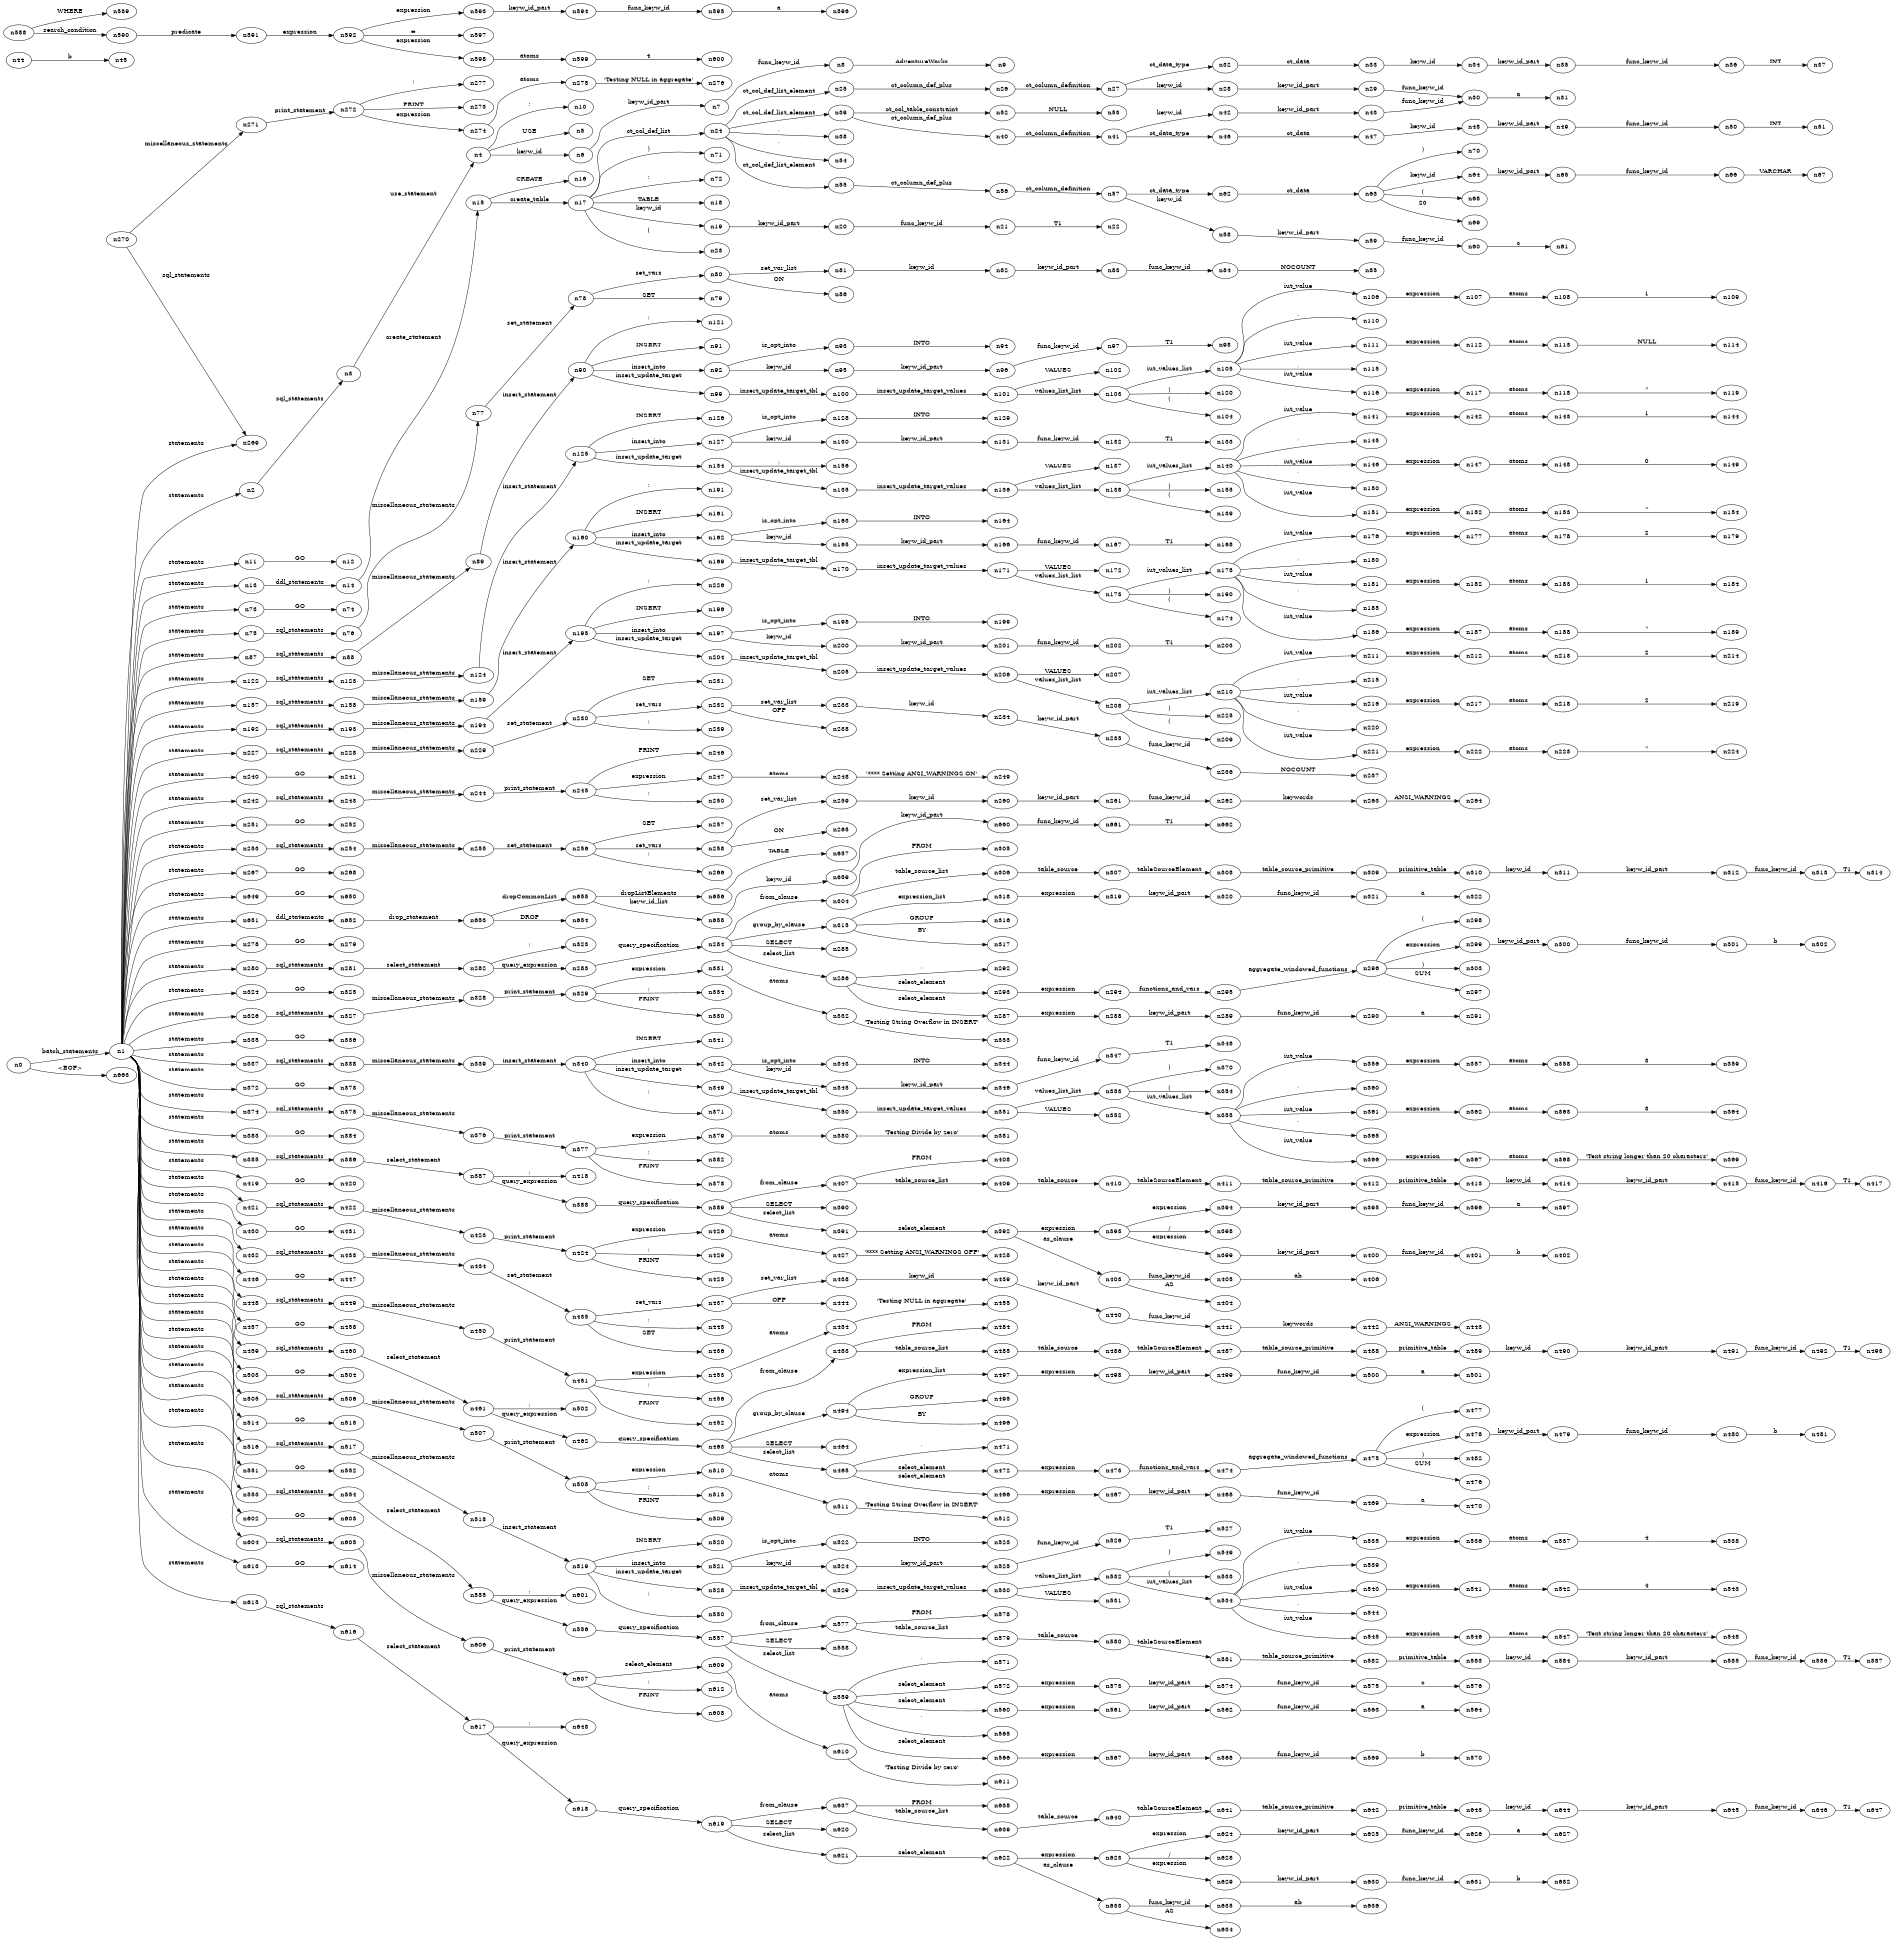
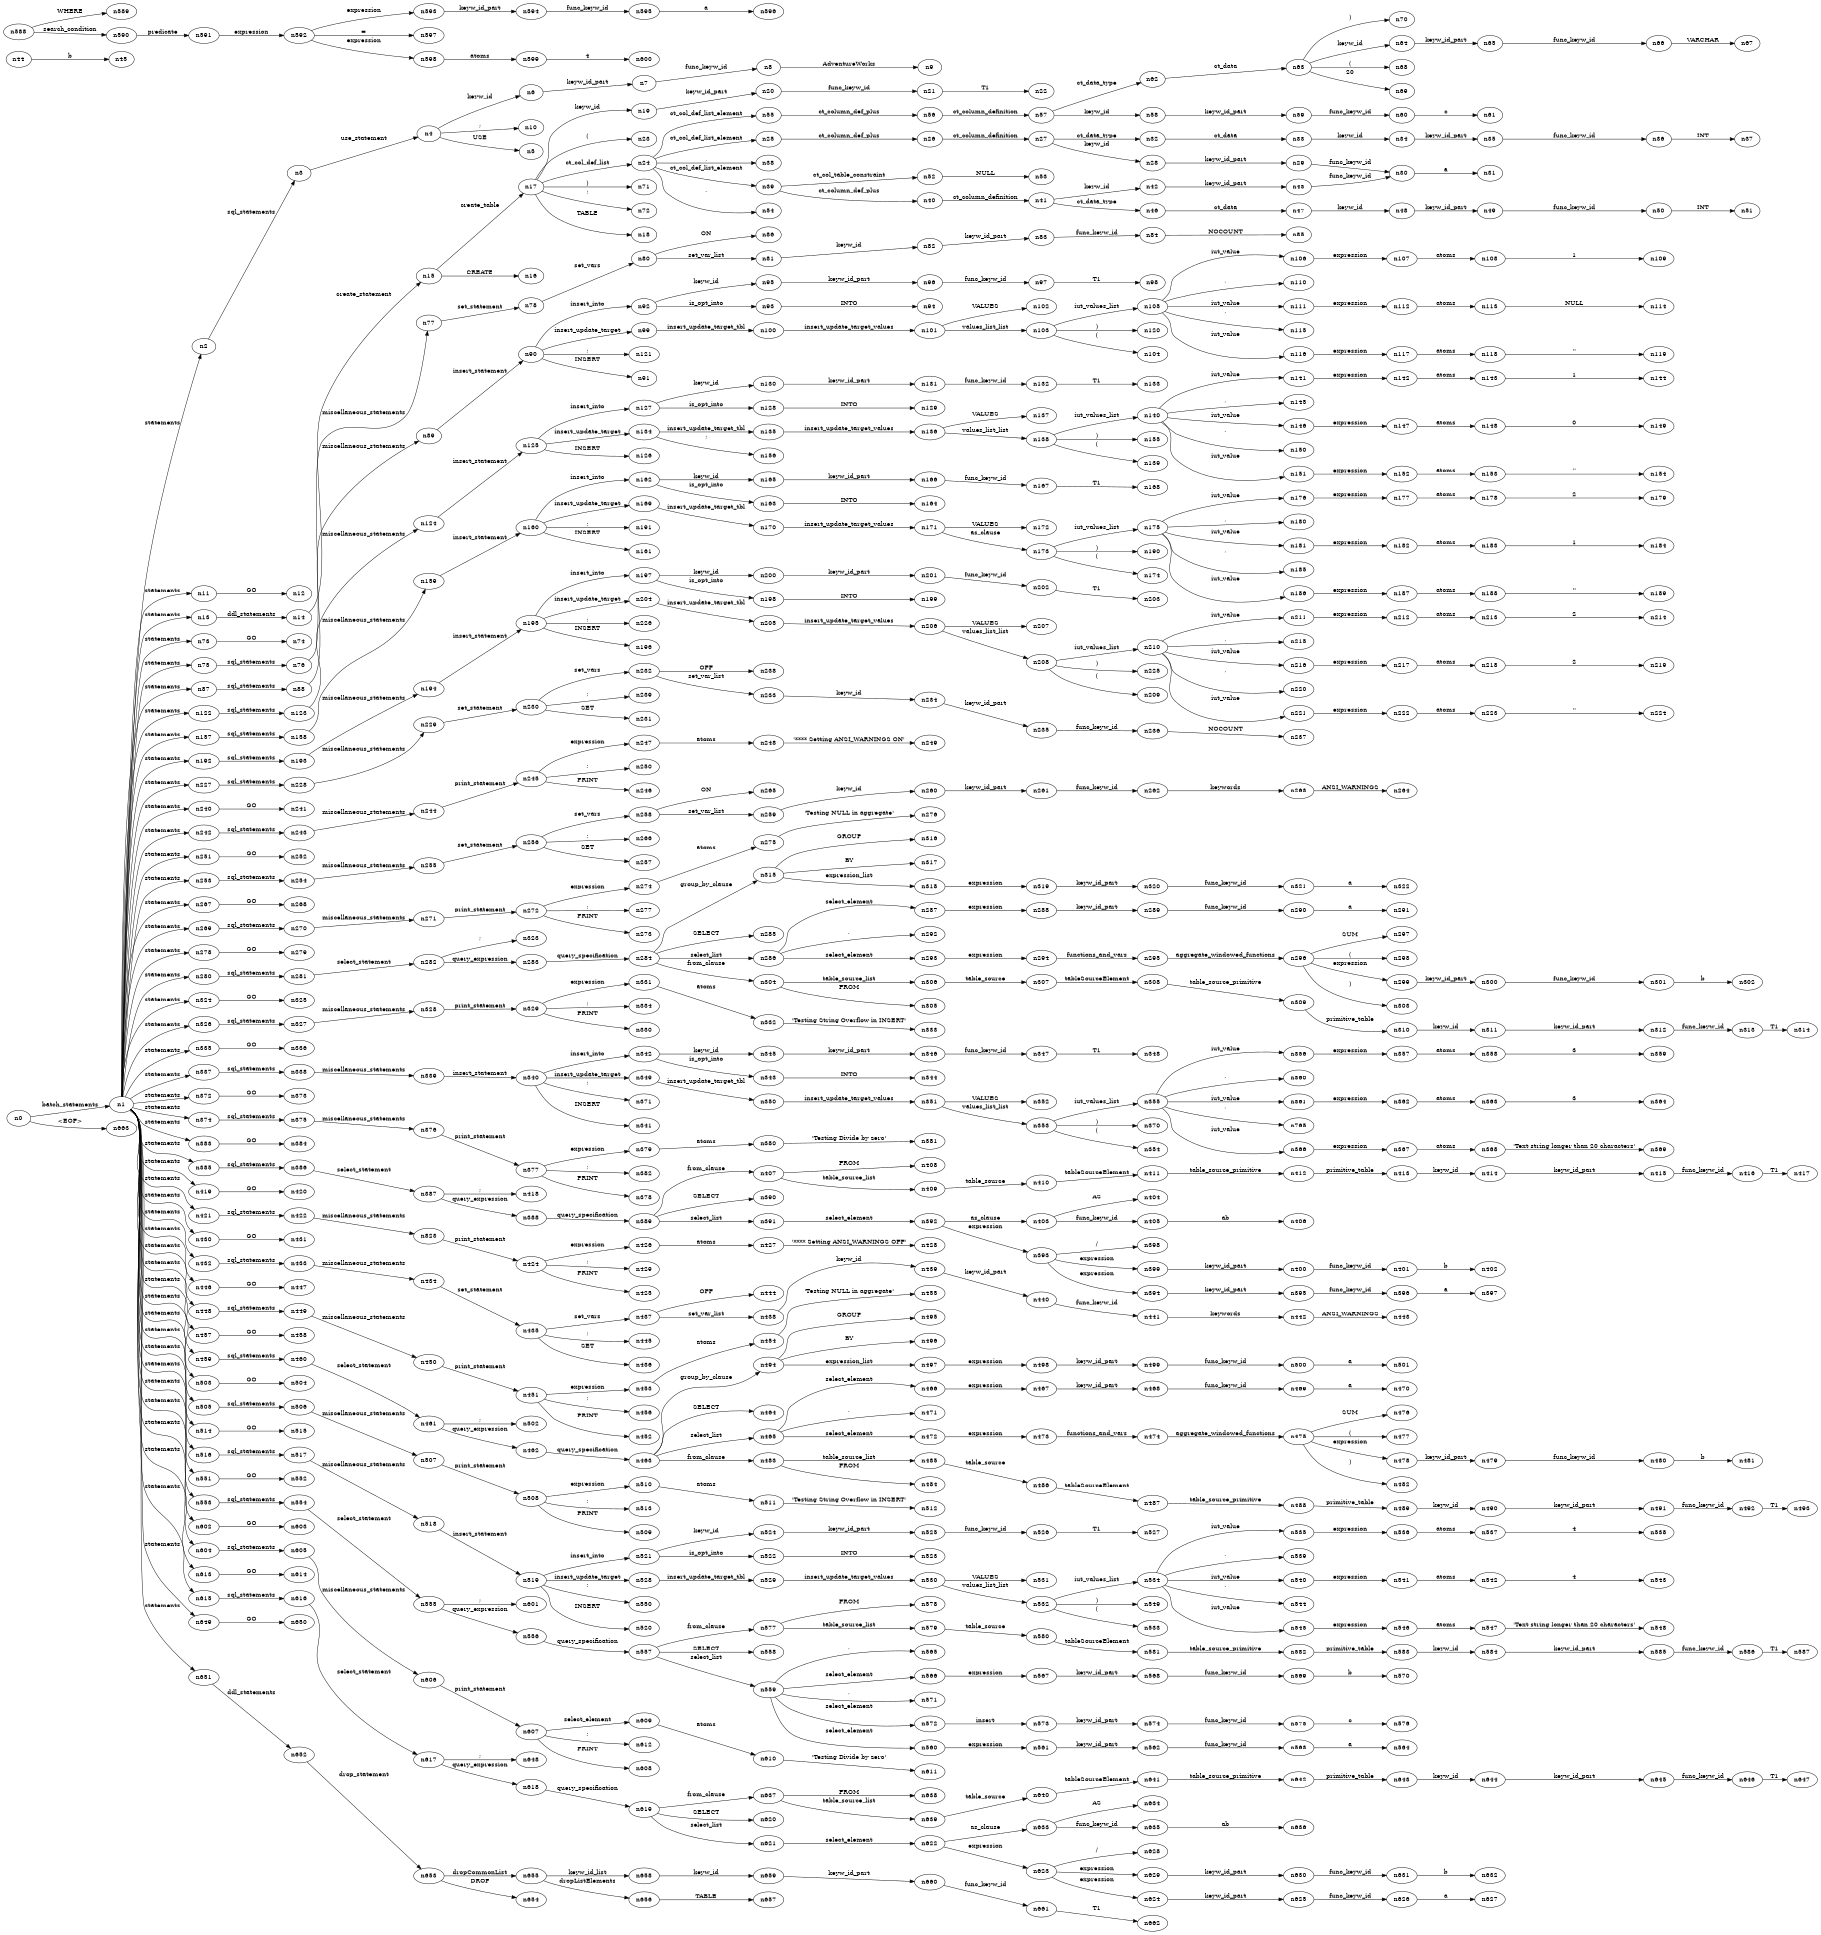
(717, 299) -> none
(185, 340) -> (249, 929)
(1058, 576) -> (986, 533)
(1371, 1136) -> (1299, 1126)
(478, 1236) -> (429, 1236)
(1058, 1683) -> (986, 1721)
